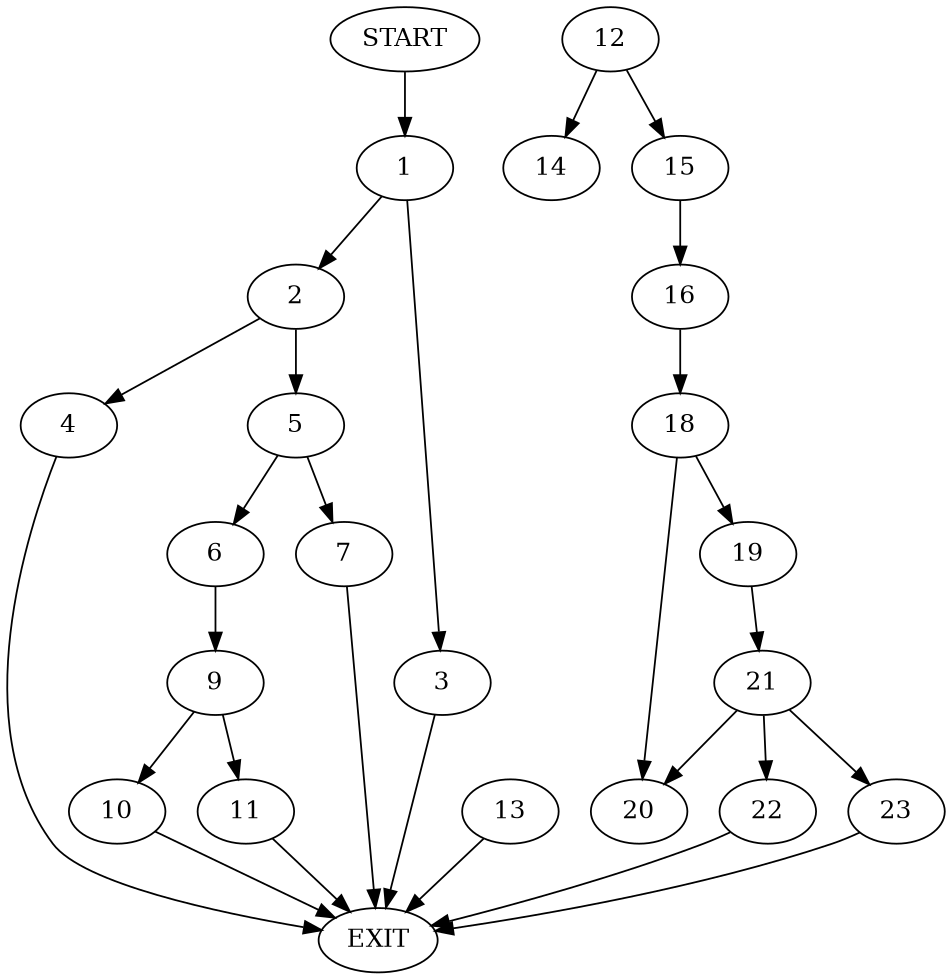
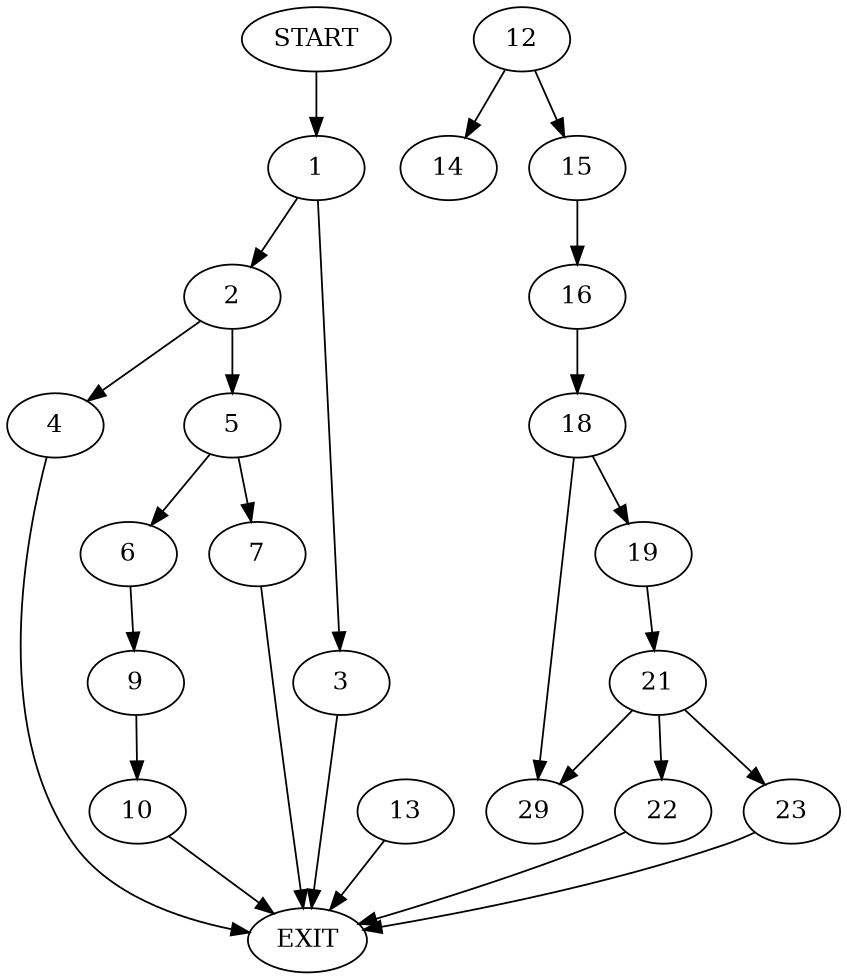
(246, 812) -> none
(639, 812) -> (534, 812)
